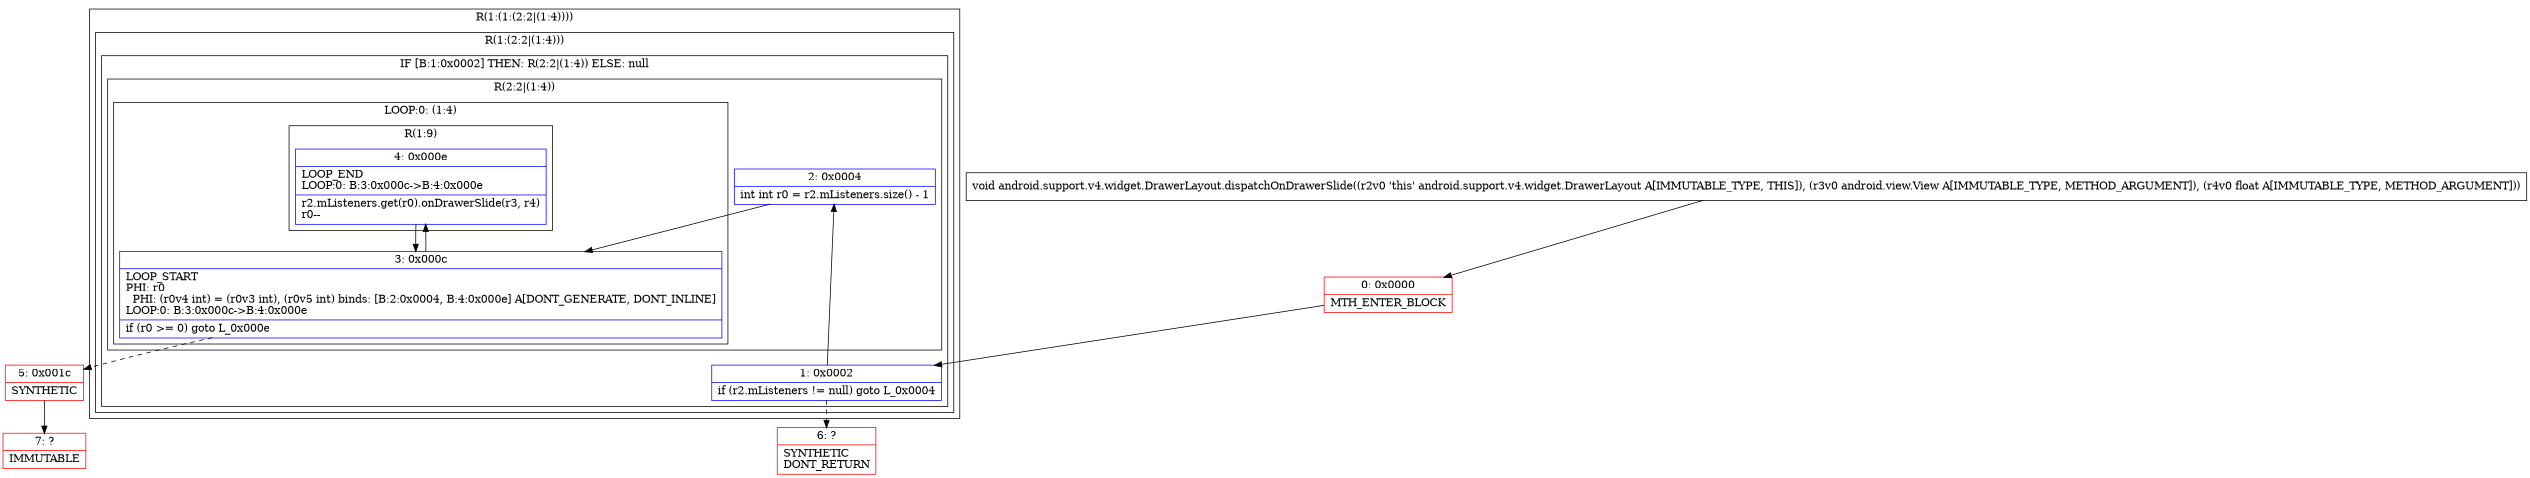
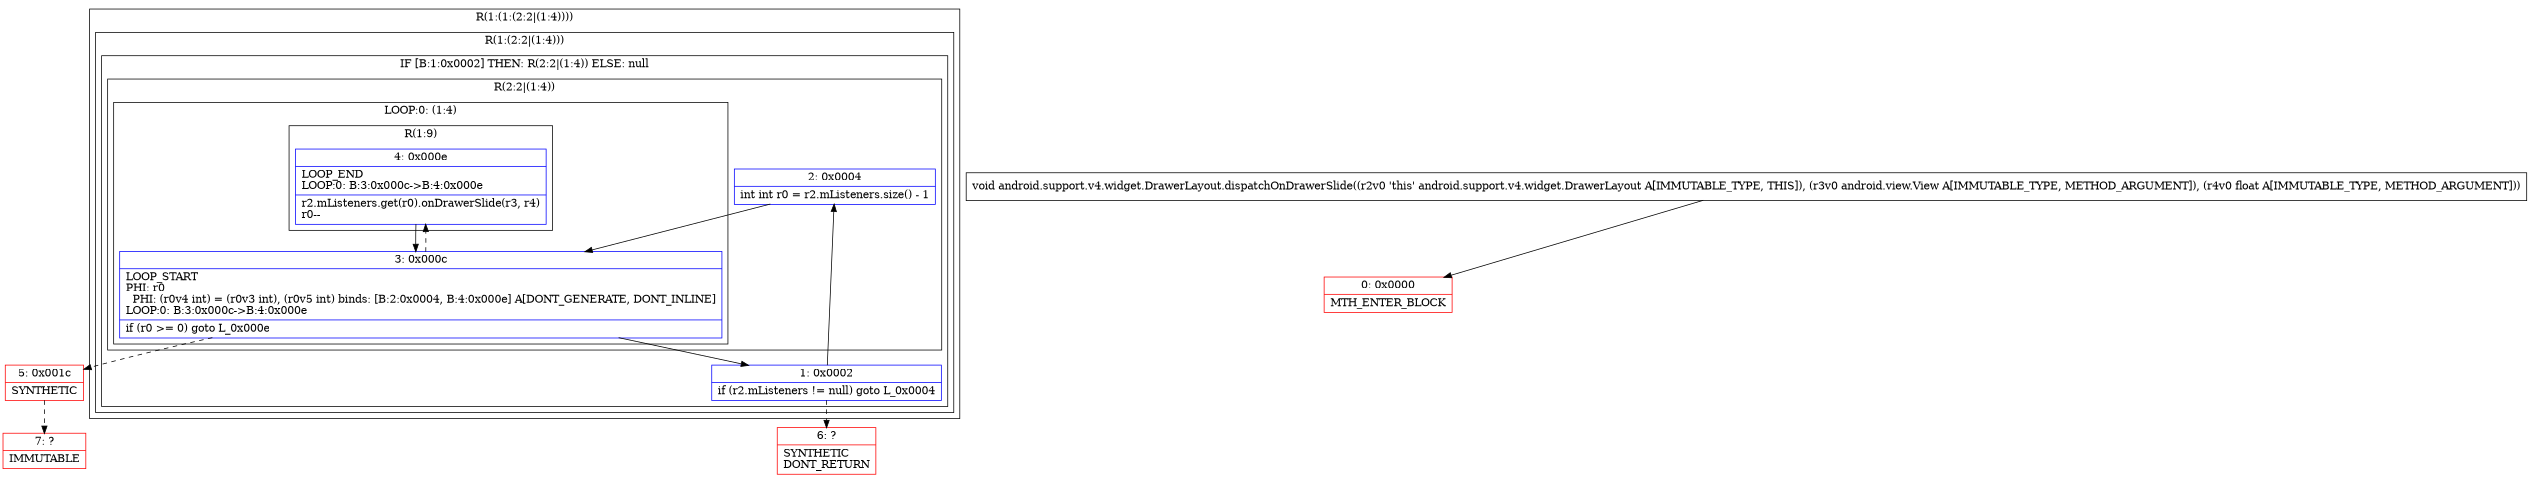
(426, 242) -> (426, 242)
(1133, 335) -> (698, 355)
(44, 413) -> (44, 413)
